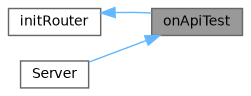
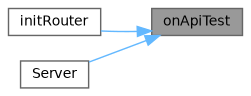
(133, 12) -> (119, 32)
